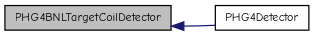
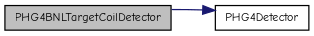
(200, 26) -> (187, 10)
